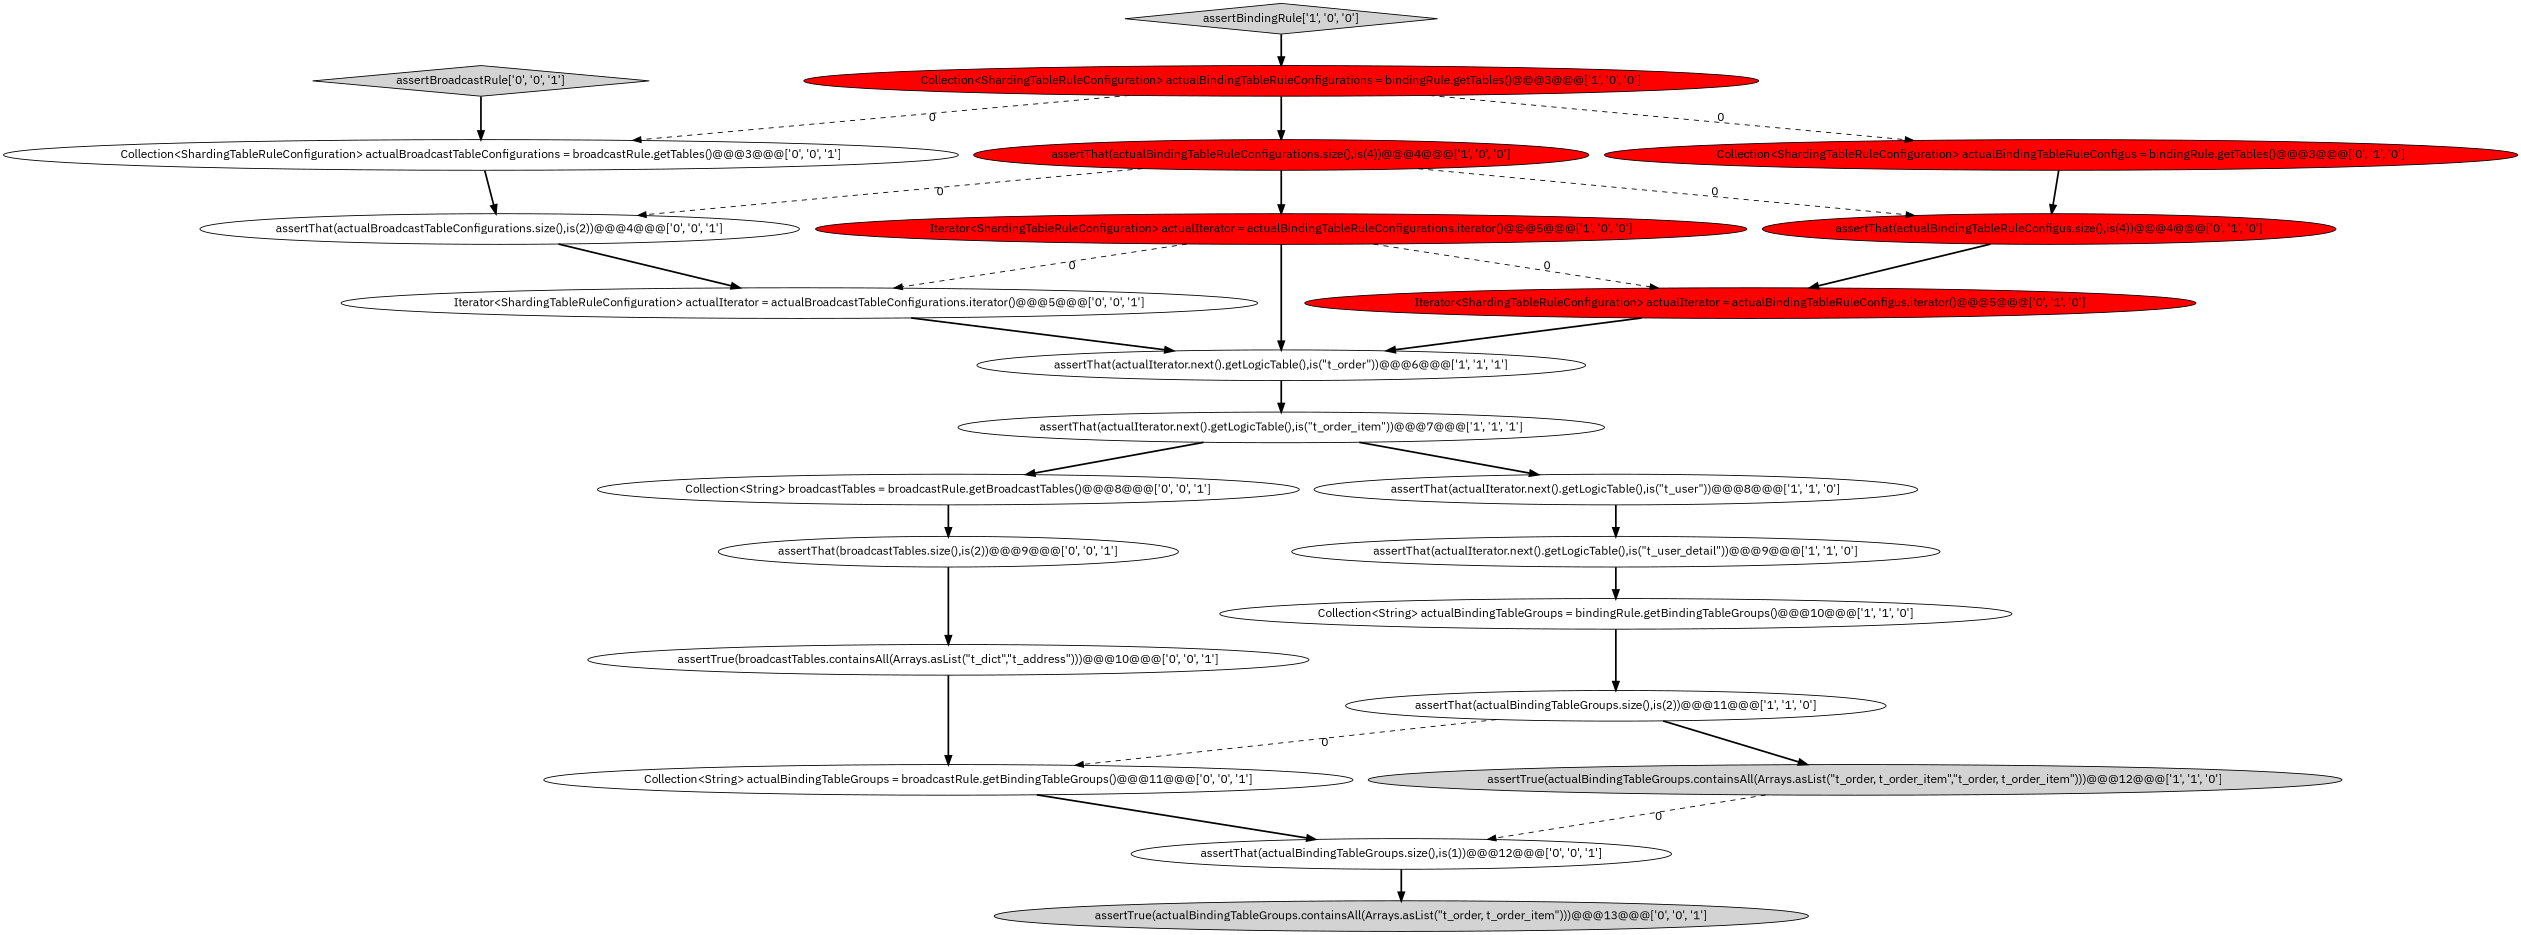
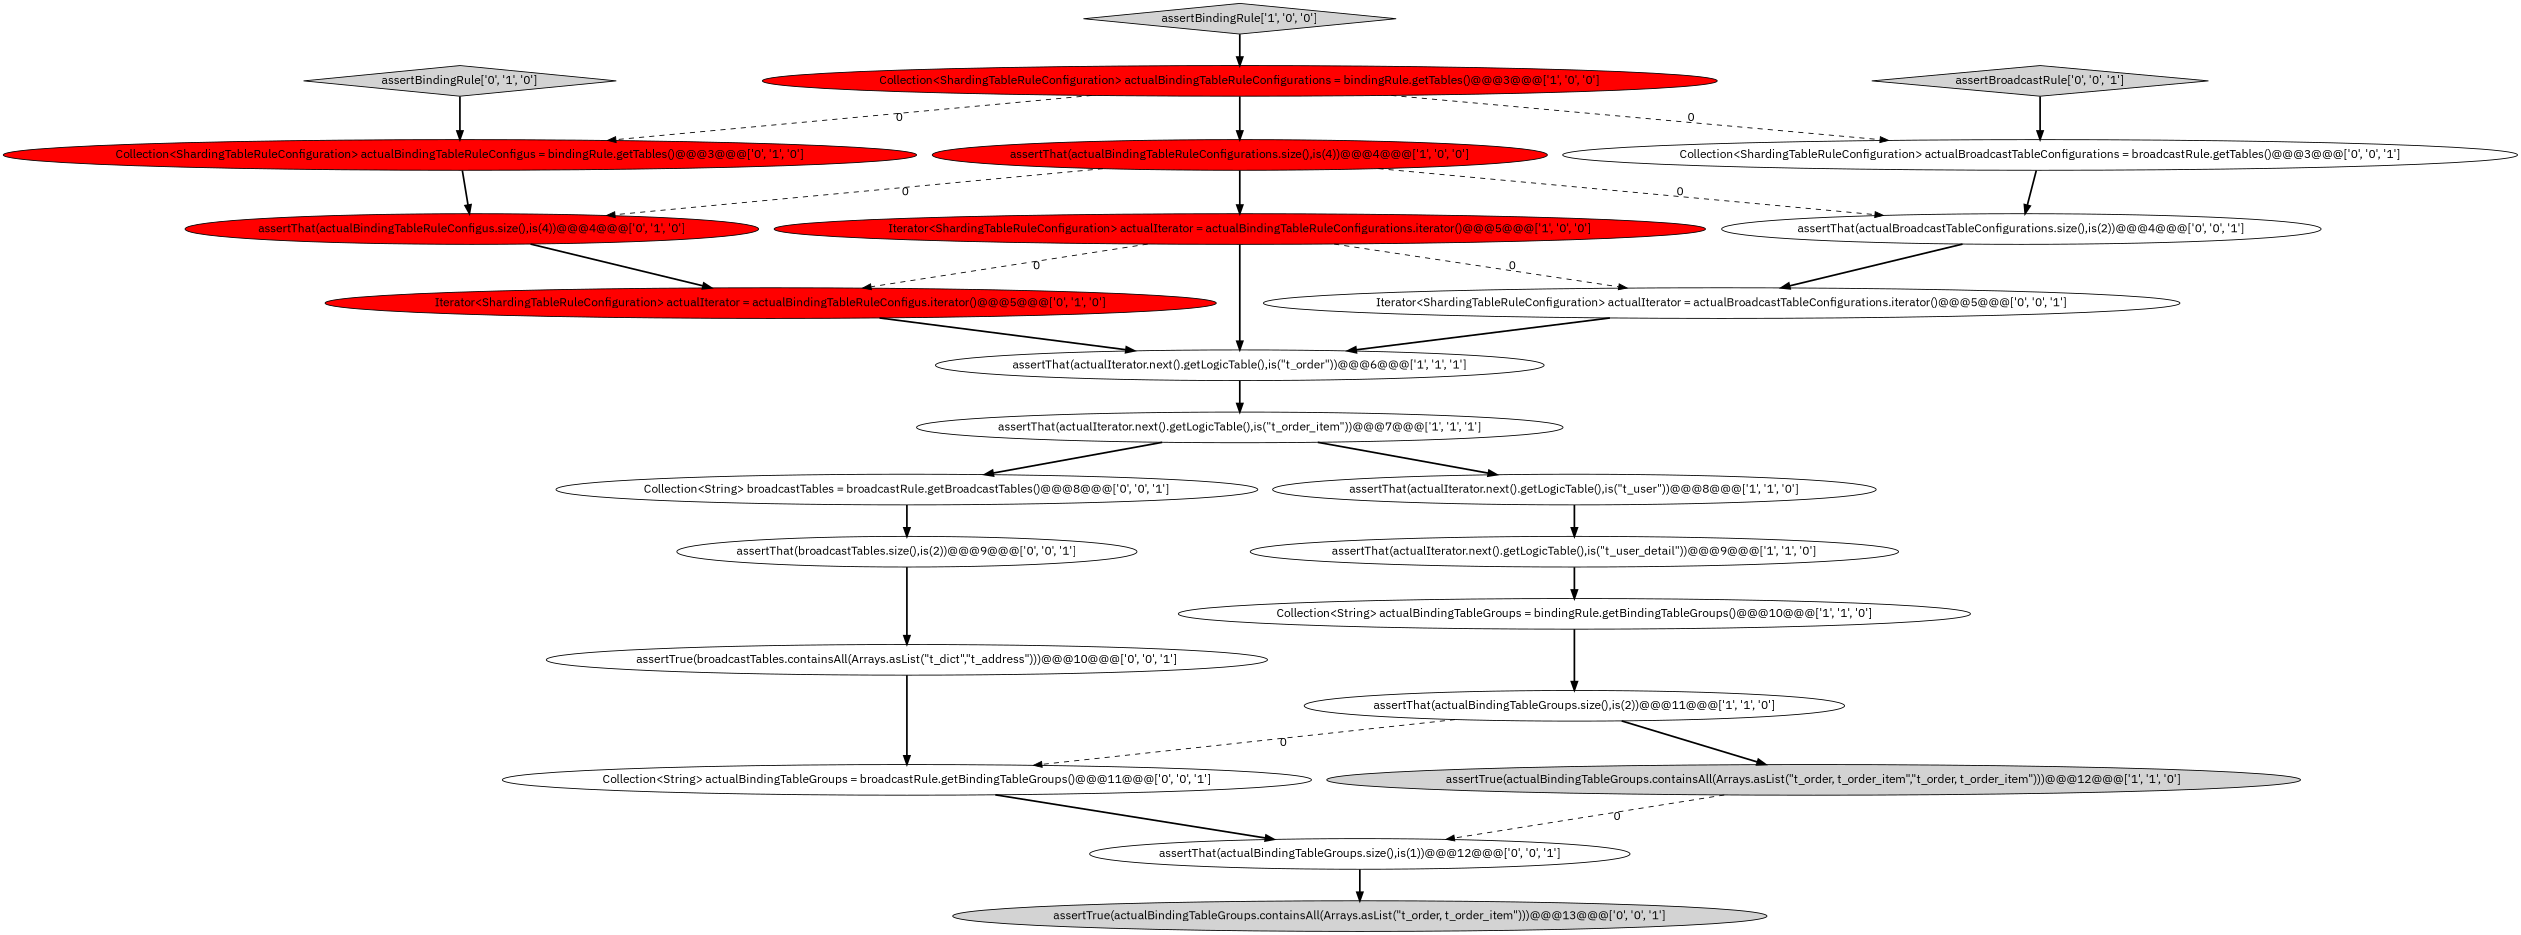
none -> (460, 81)
